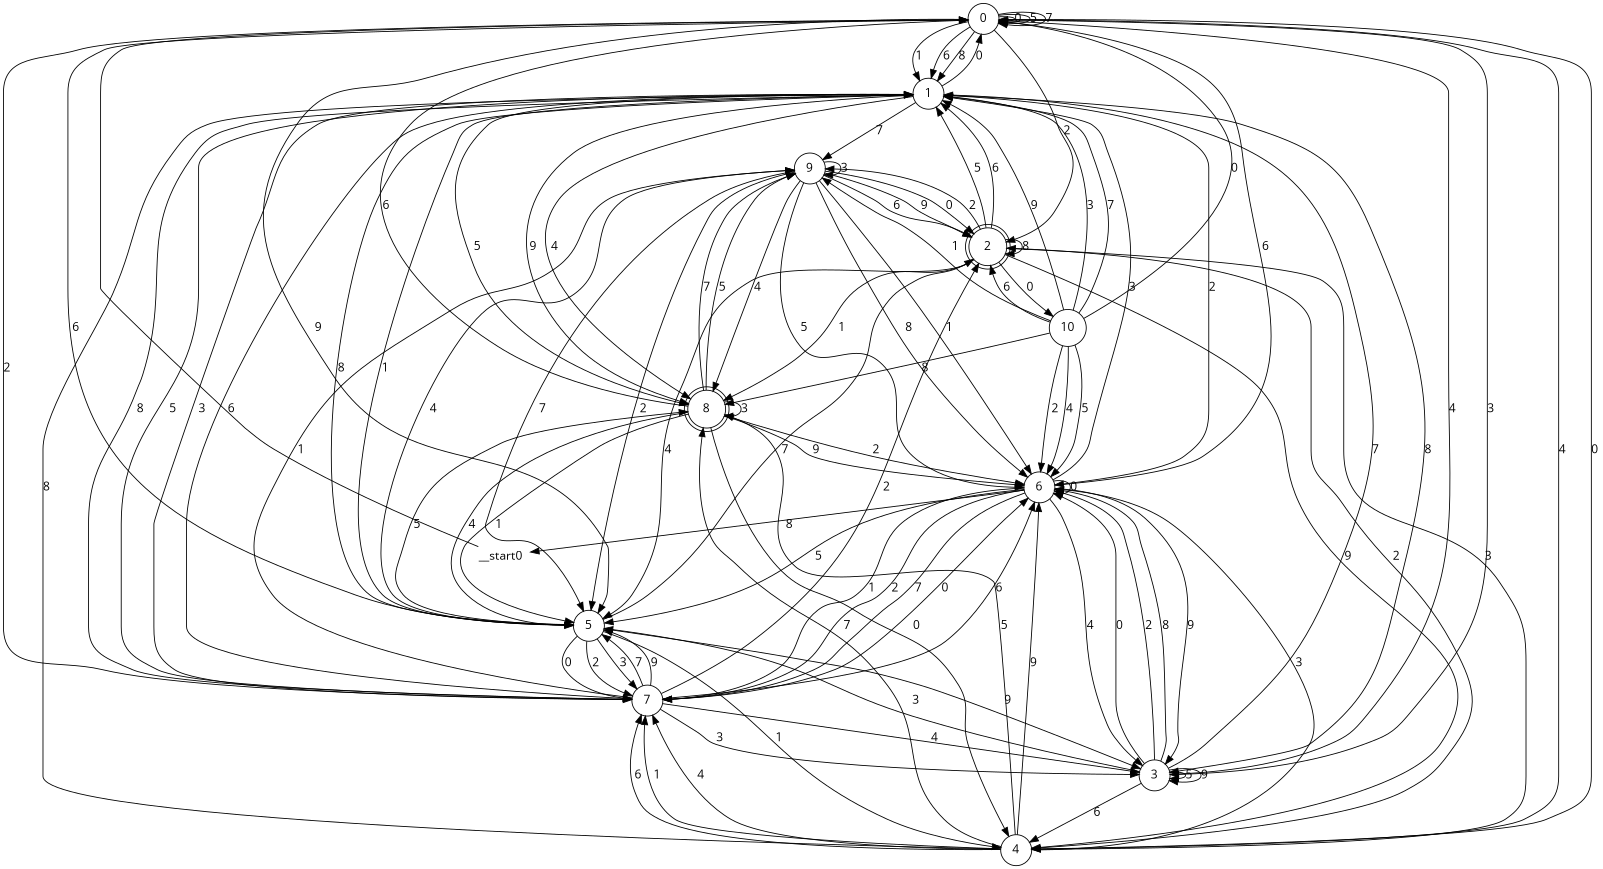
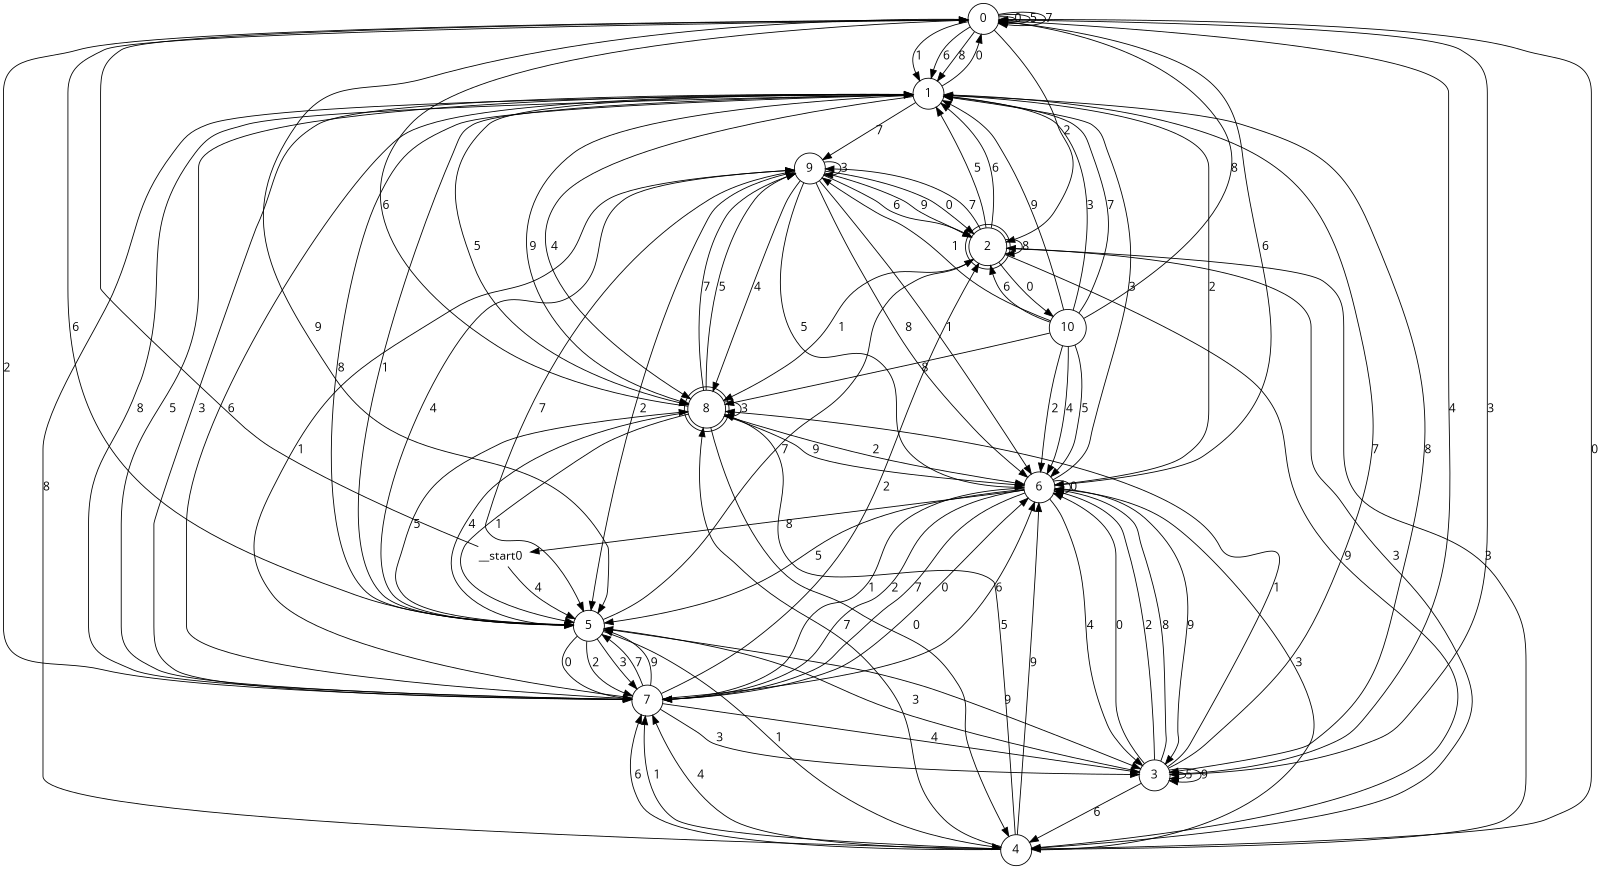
(1235, 169) -> (1235, 169)
(973, 206) -> (973, 206)
(691, 363) -> (534, 595)
(1559, 416) -> none
none -> (1136, 488)
(1397, 557) -> (1397, 557)
